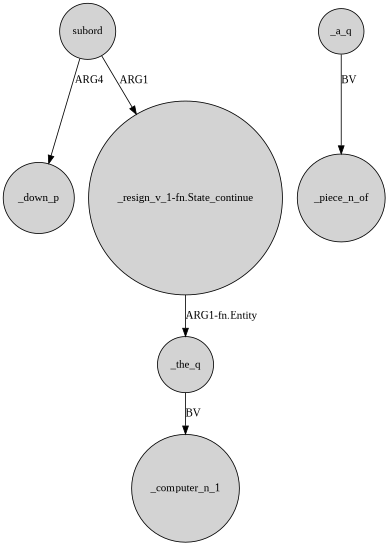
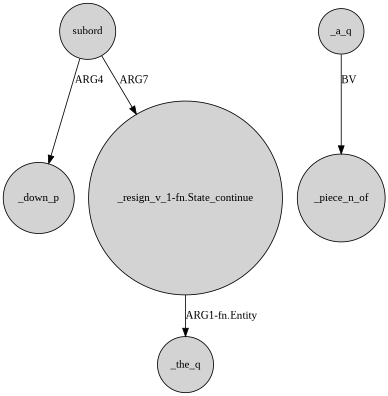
(134, 80) -> (134, 80)
(186, 488) -> none
